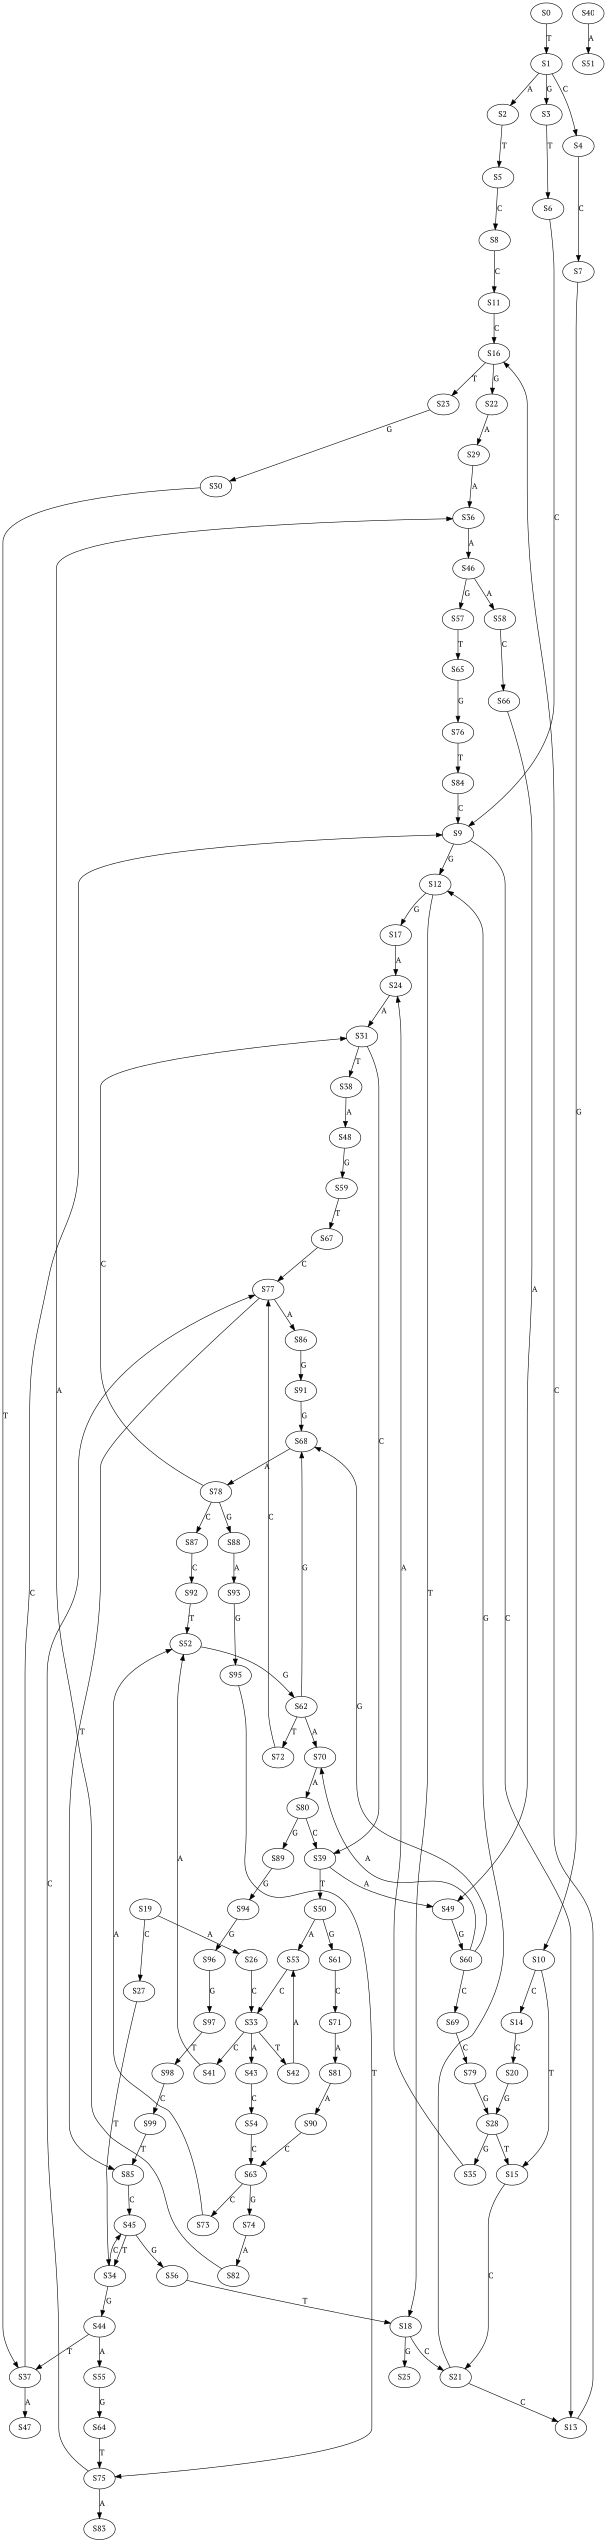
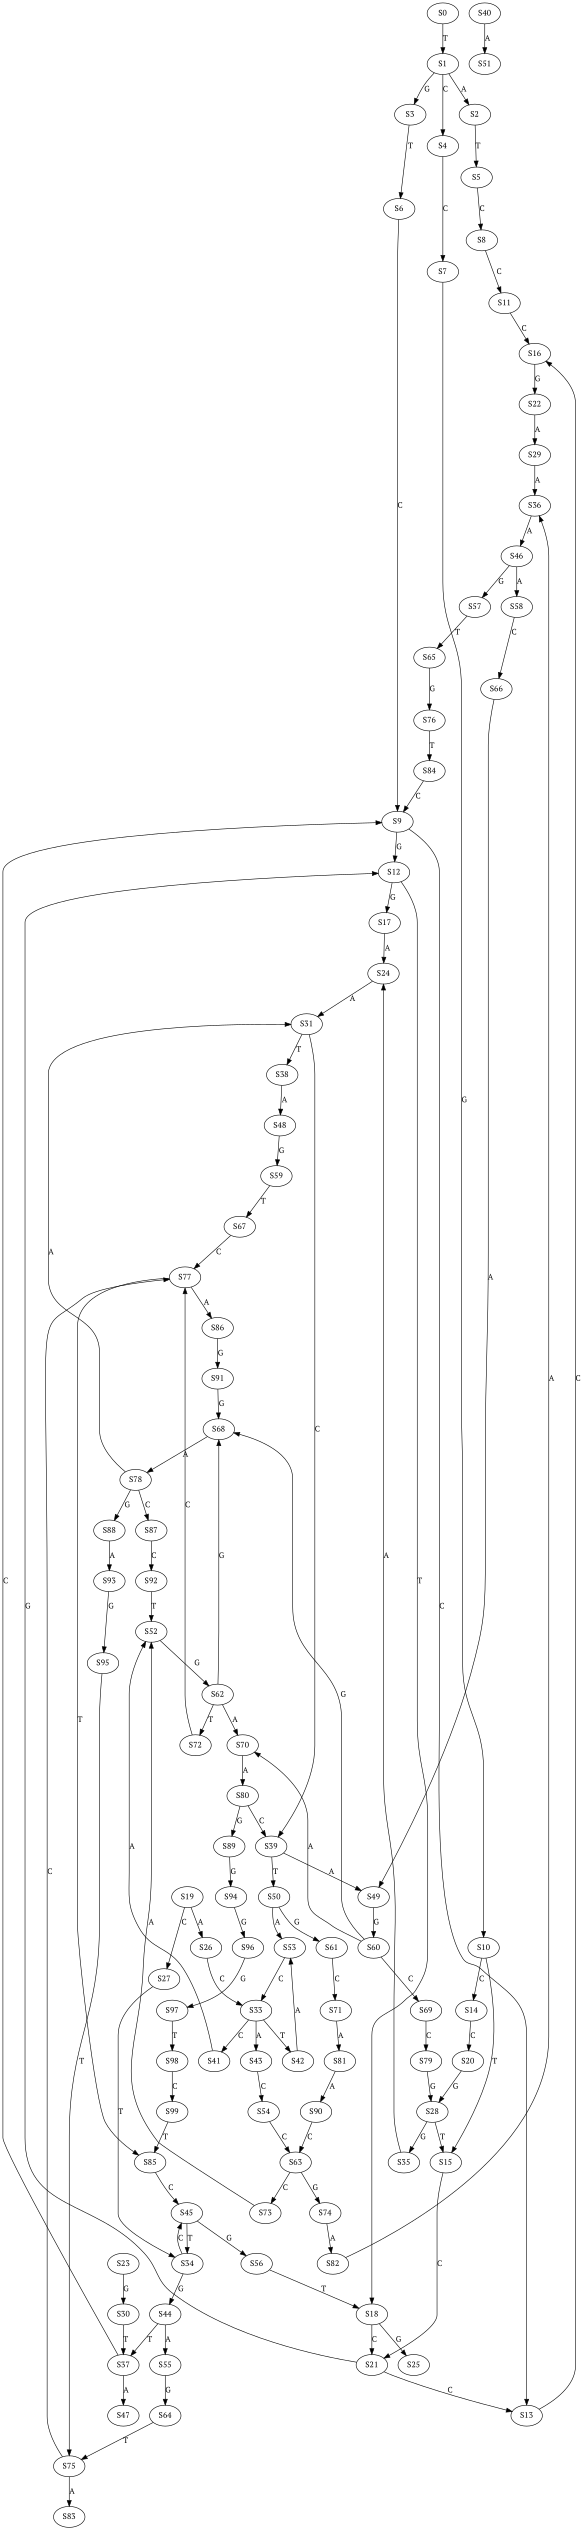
(471, 377) -> none
(104, 1264) -> (51, 1252)
